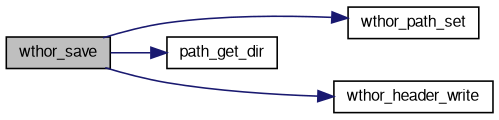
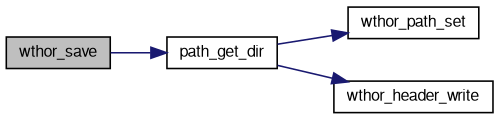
(216, 18) -> (305, 40)
(211, 89) -> (305, 72)
